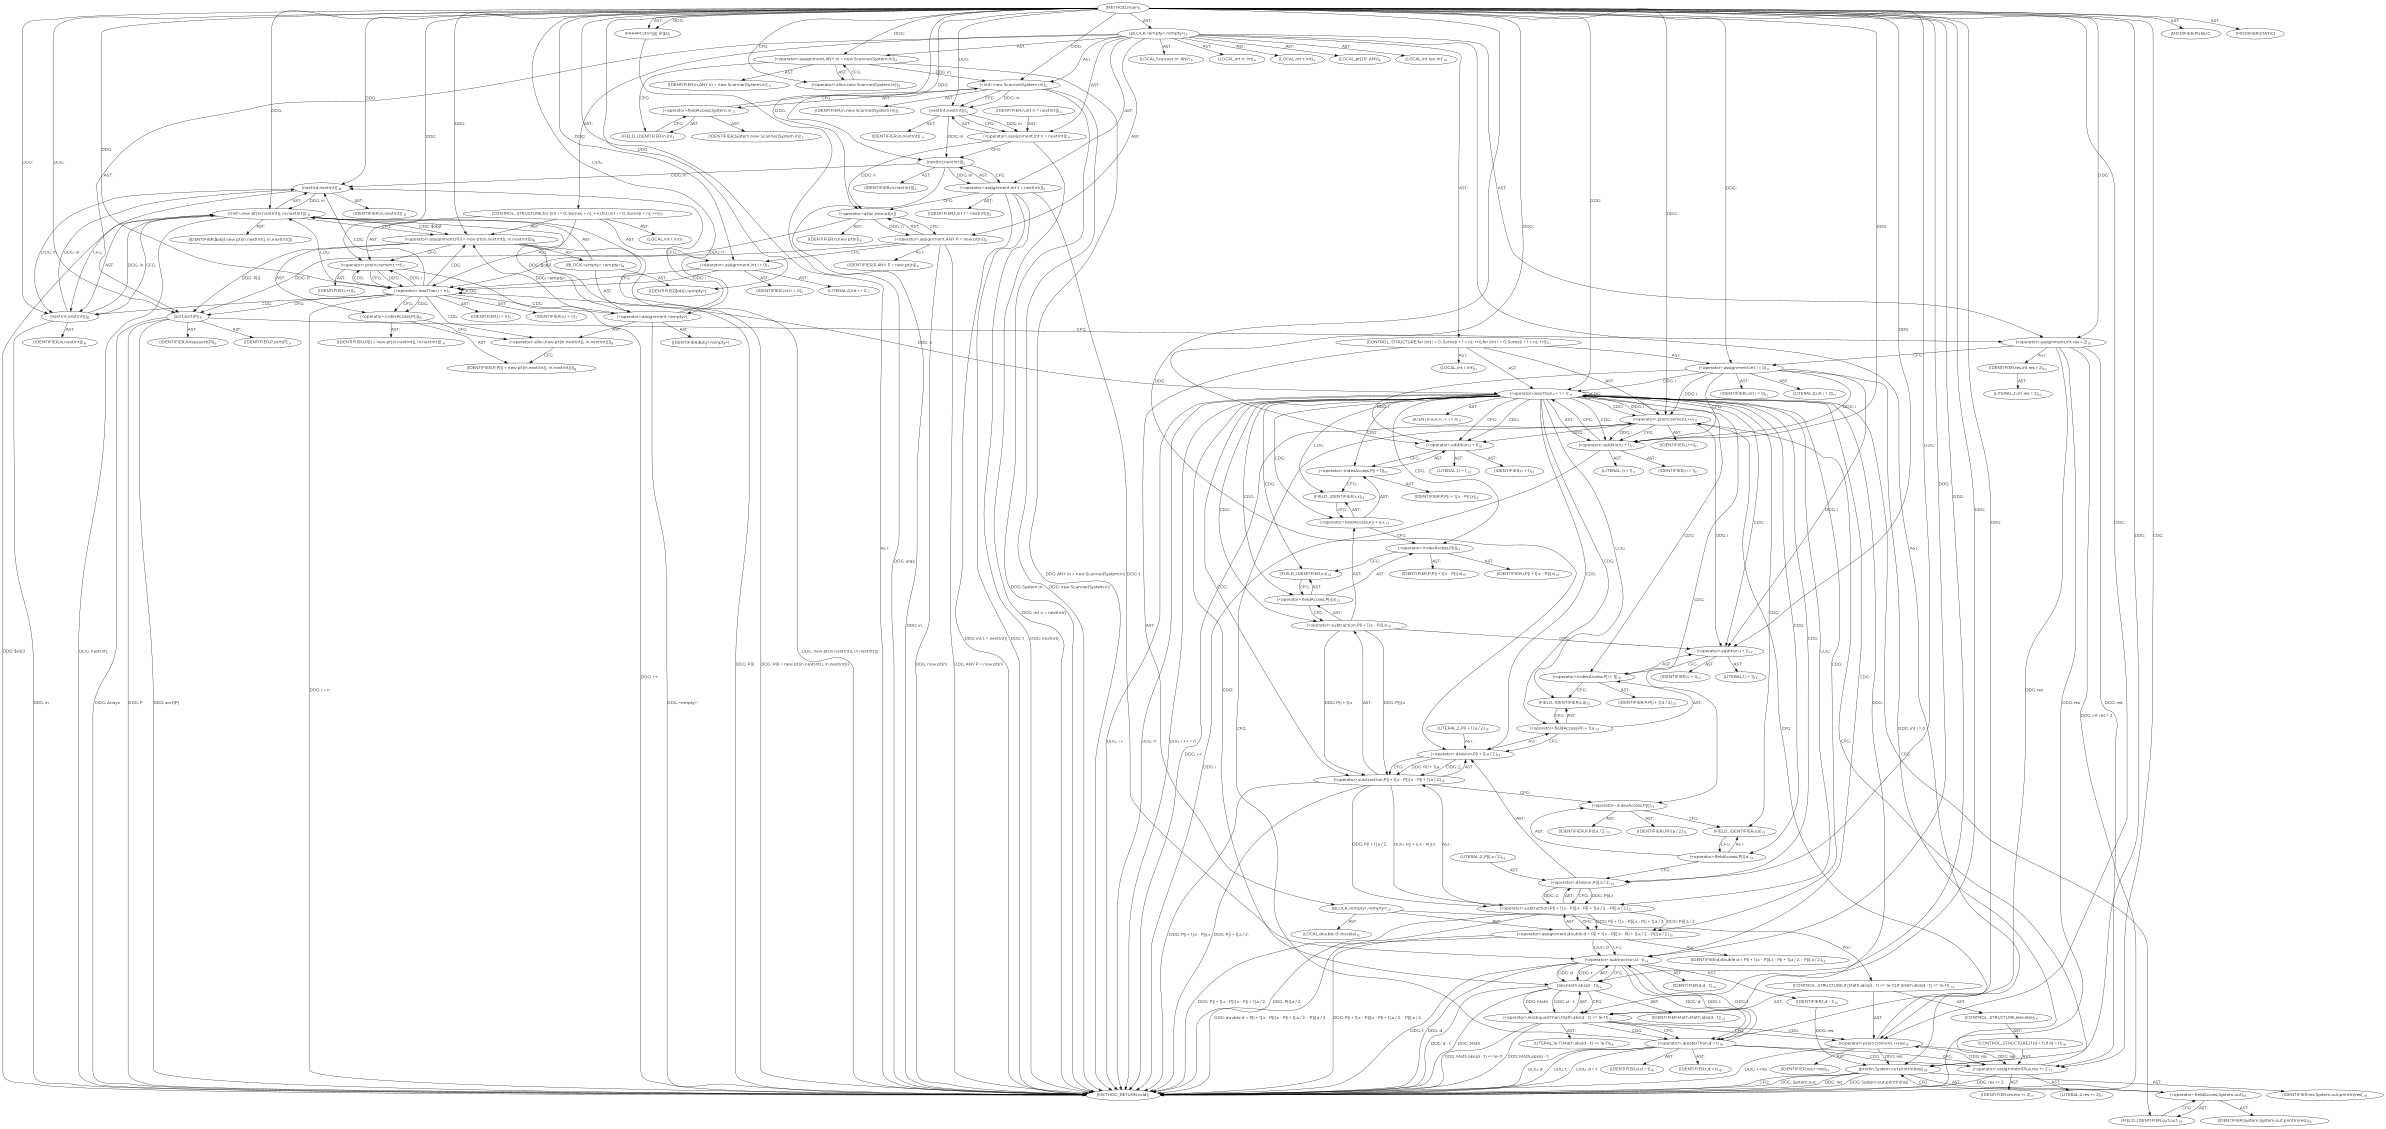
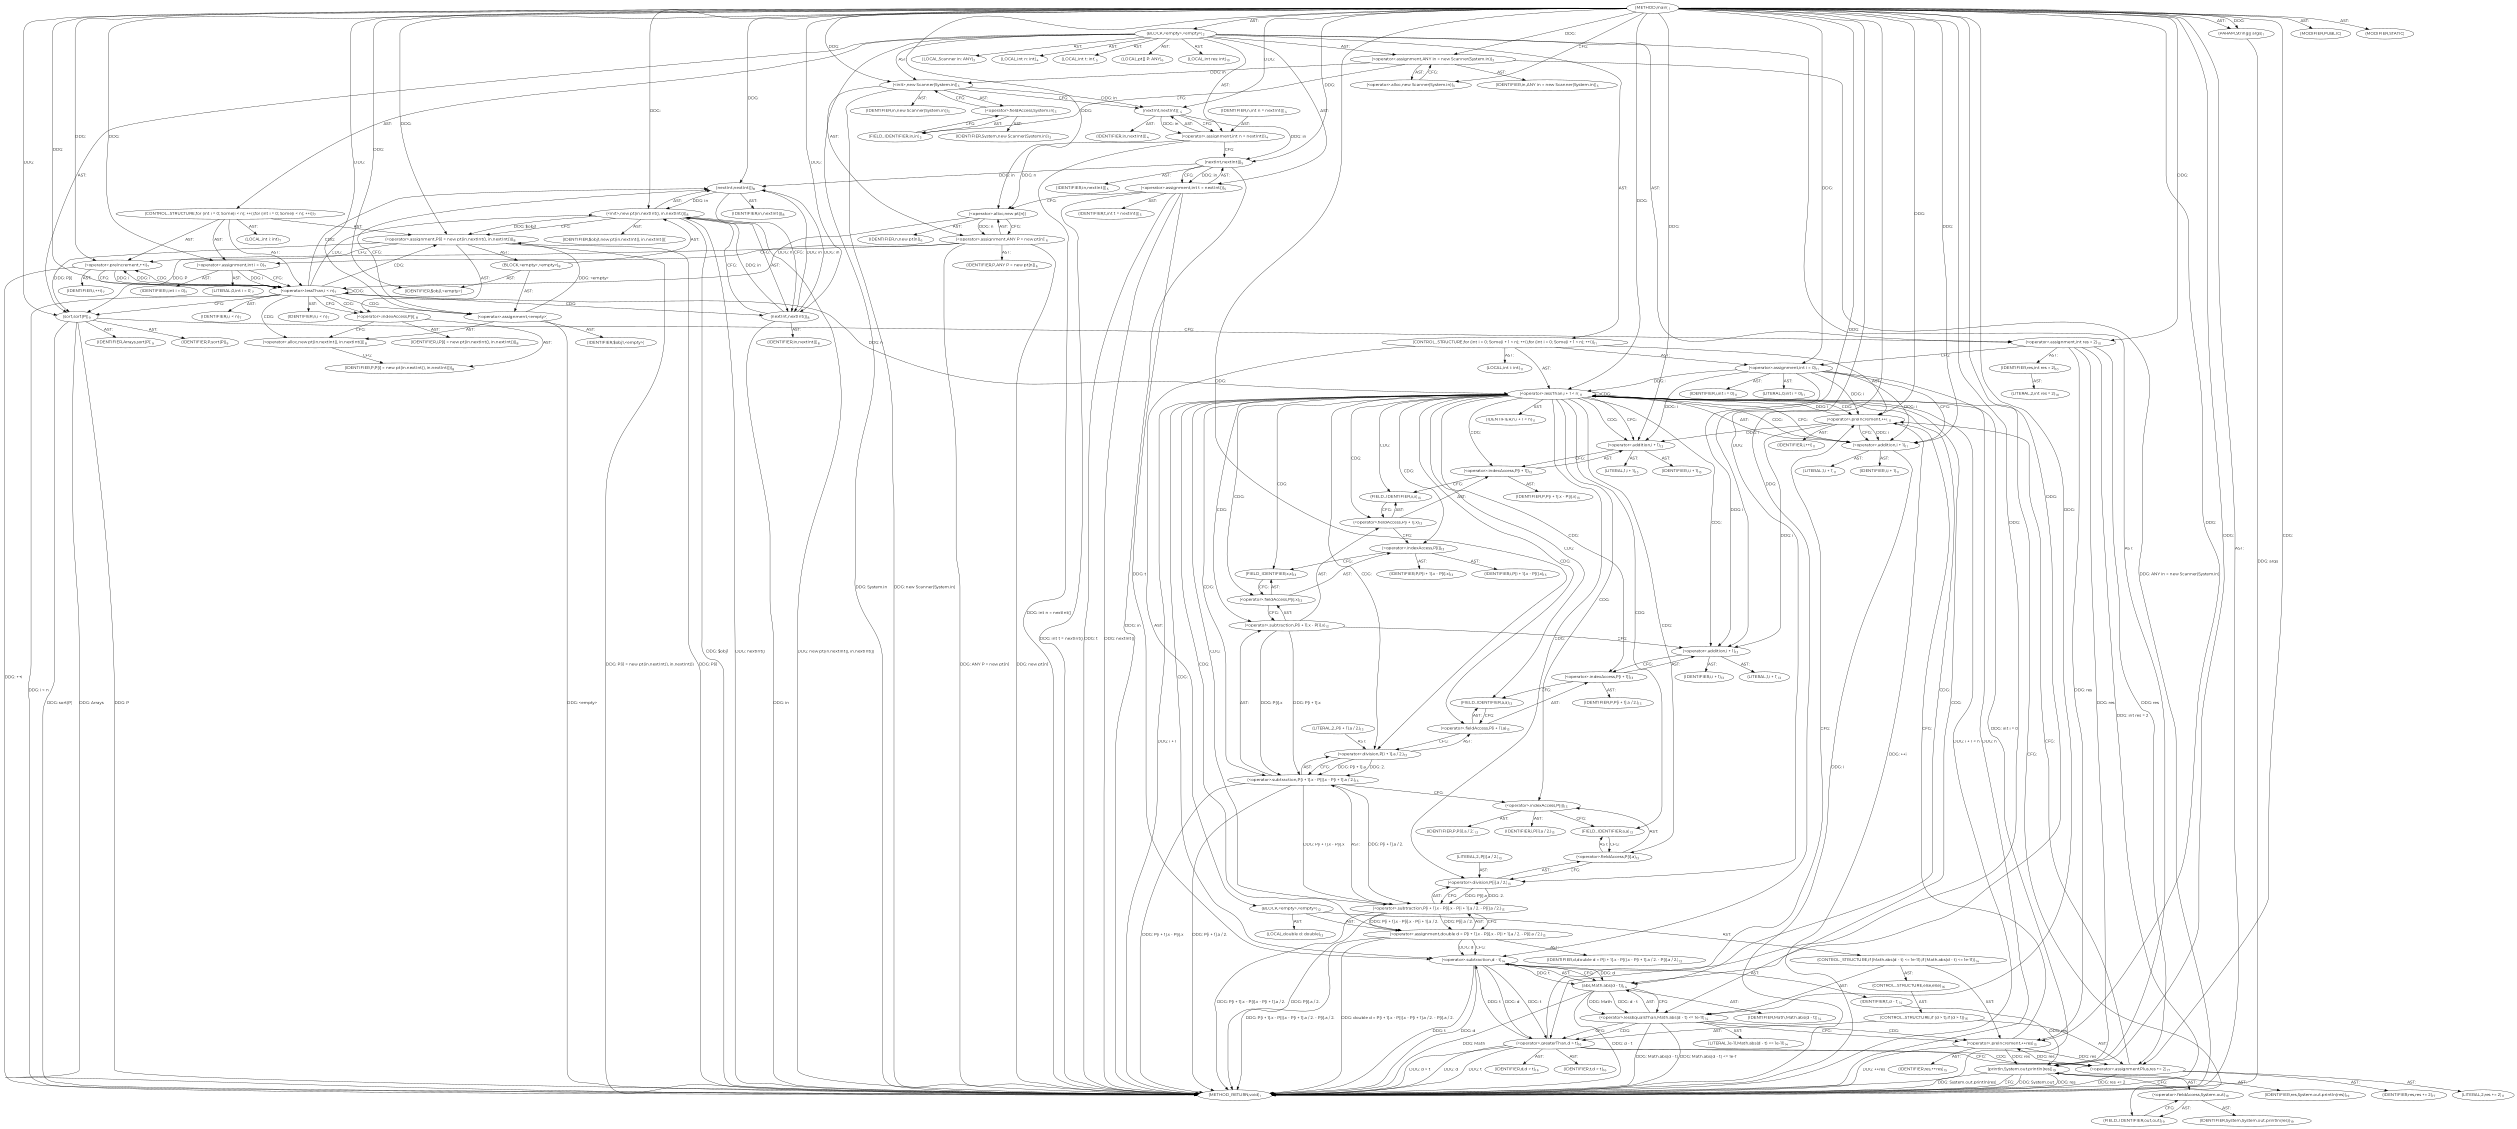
(538, 231) -> none
(1519, 825) -> (1537, 869)
(1695, 986) -> none
none -> (1731, 1028)
